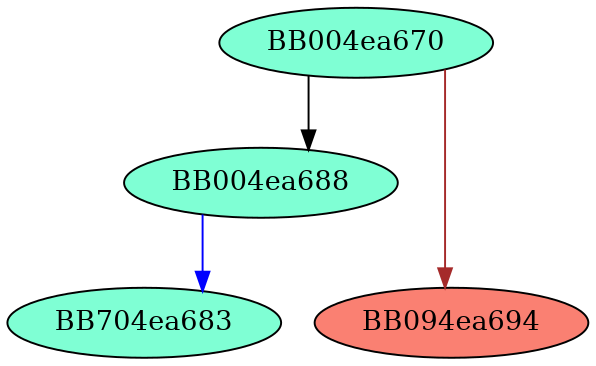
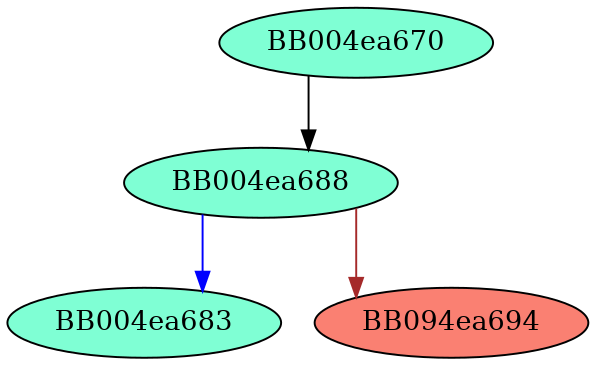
(445, 169) -> (356, 243)
(144, 323) -> (144, 323)
